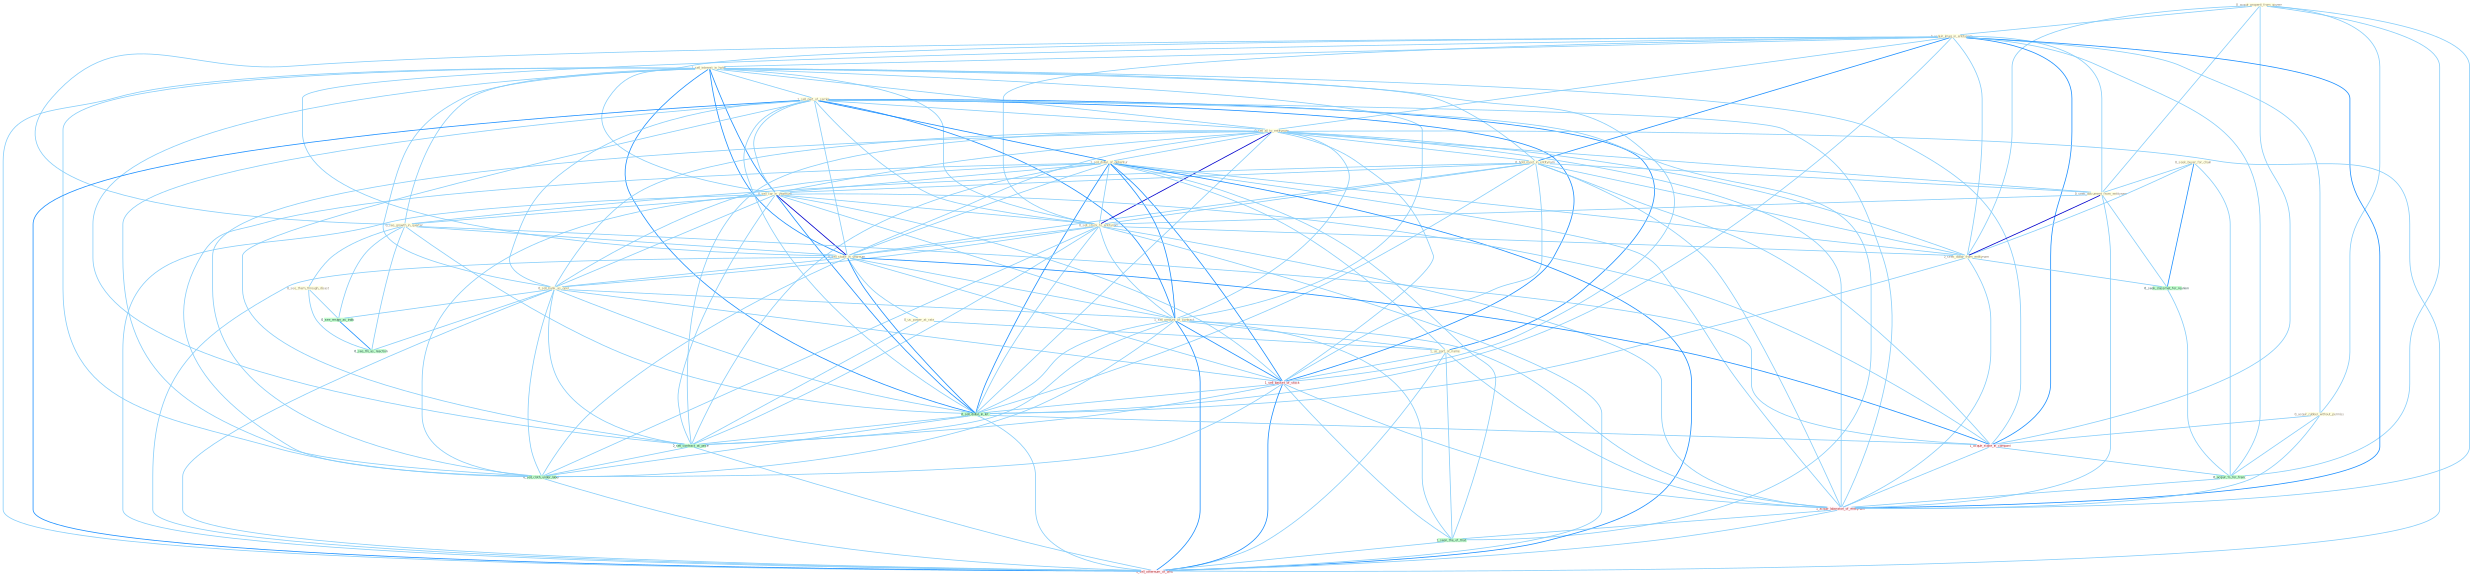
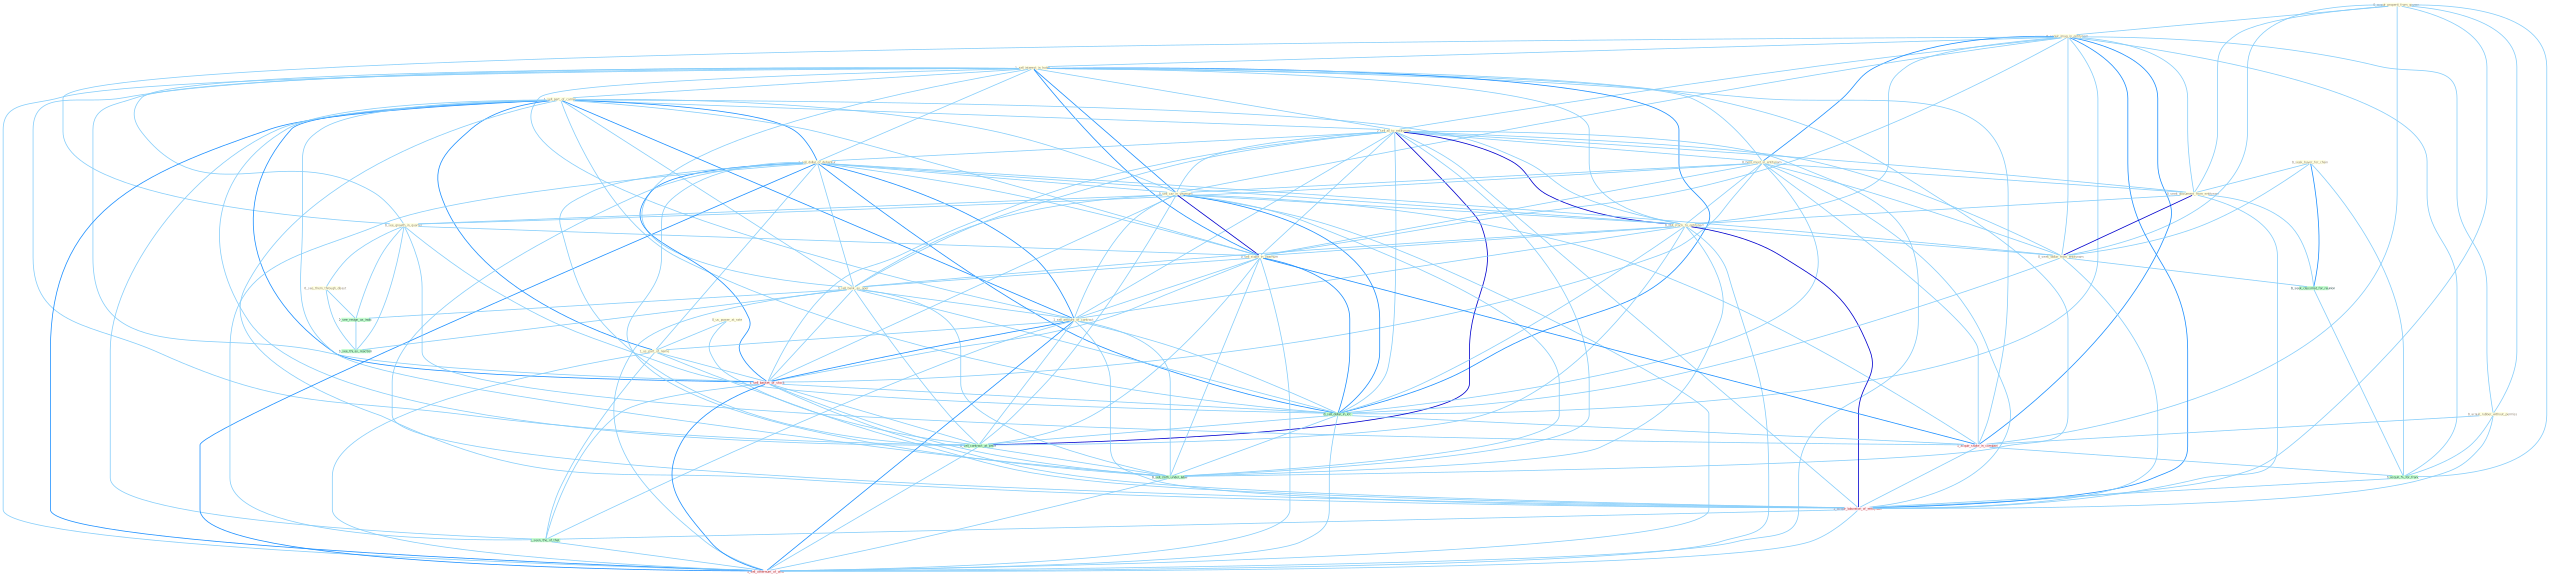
none -> (904, 124)
(888, 151) -> (1360, 421)
(878, 294) -> (1142, 381)
(1508, 311) -> (1855, 320)
(355, 335) -> (356, 335)
